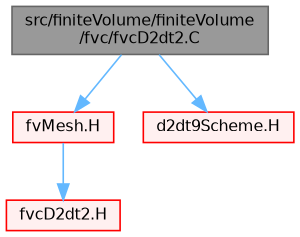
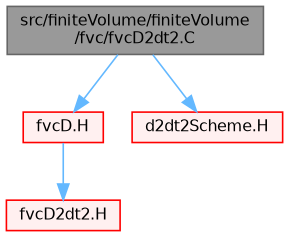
(63, 127) -> (63, 127)
(219, 127) -> (207, 127)
